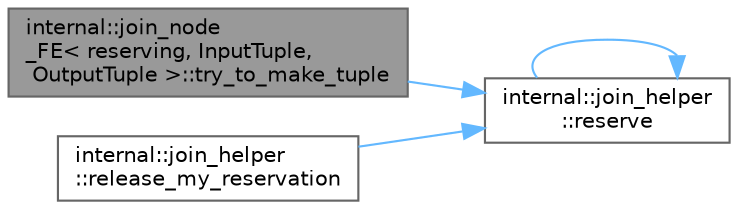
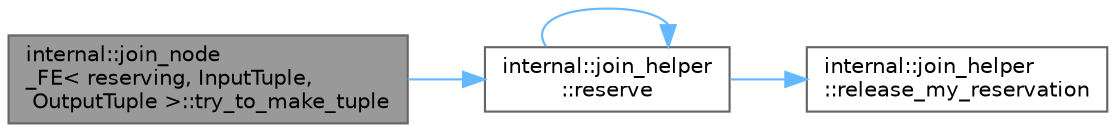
(411, 139) -> (758, 79)
